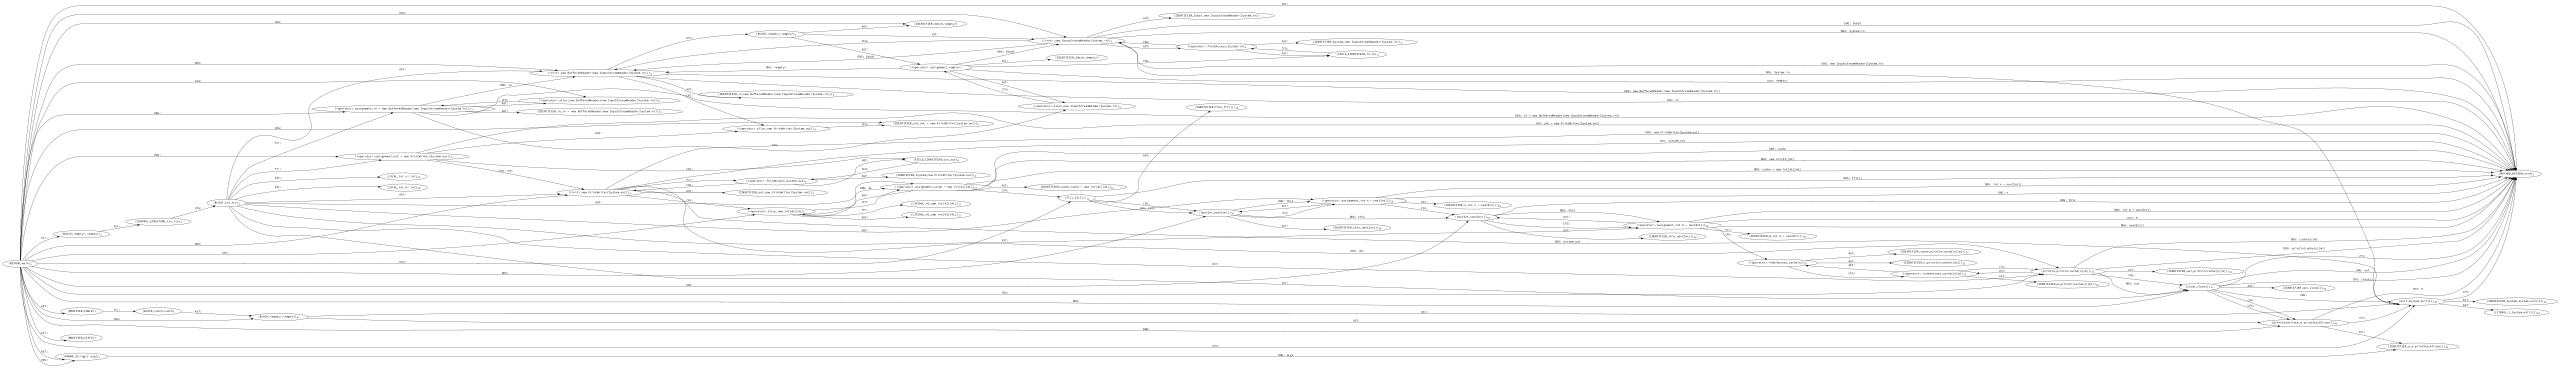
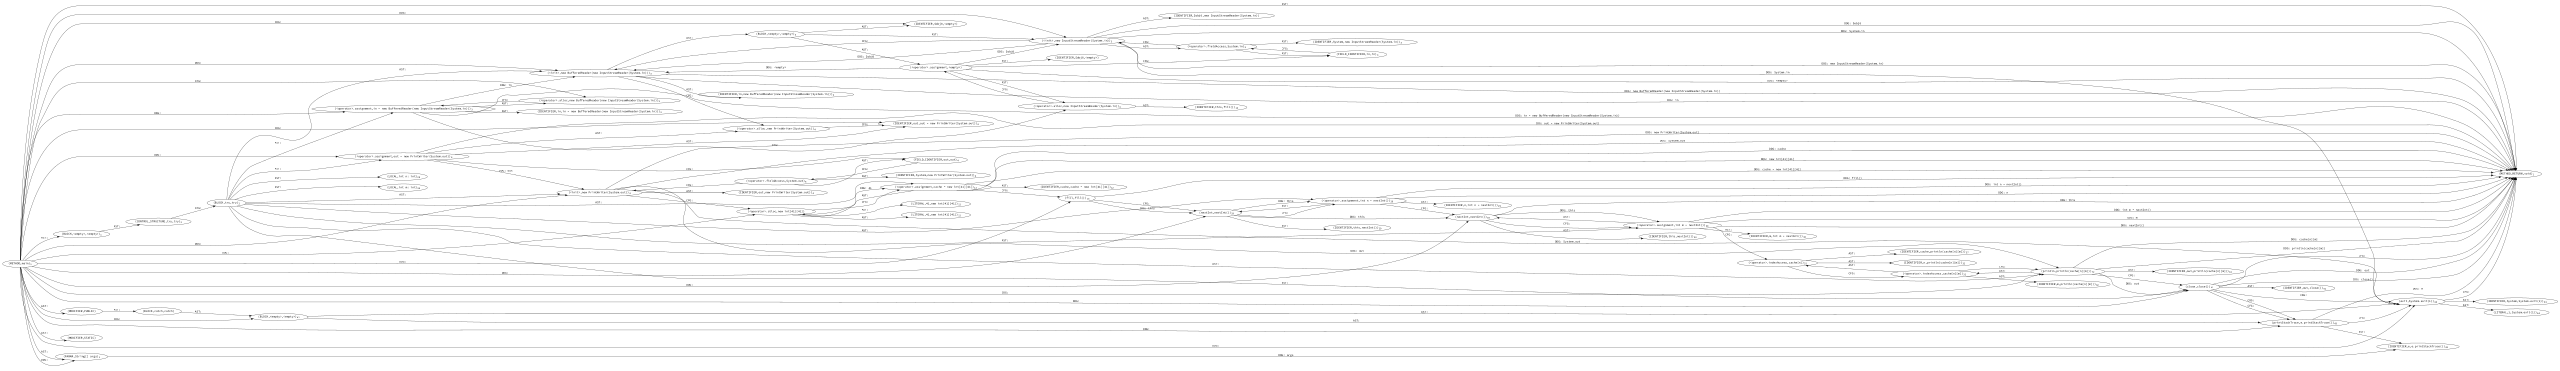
none -> (679, 144)
(1149, 165) -> (1160, 107)
(677, 182) -> none
